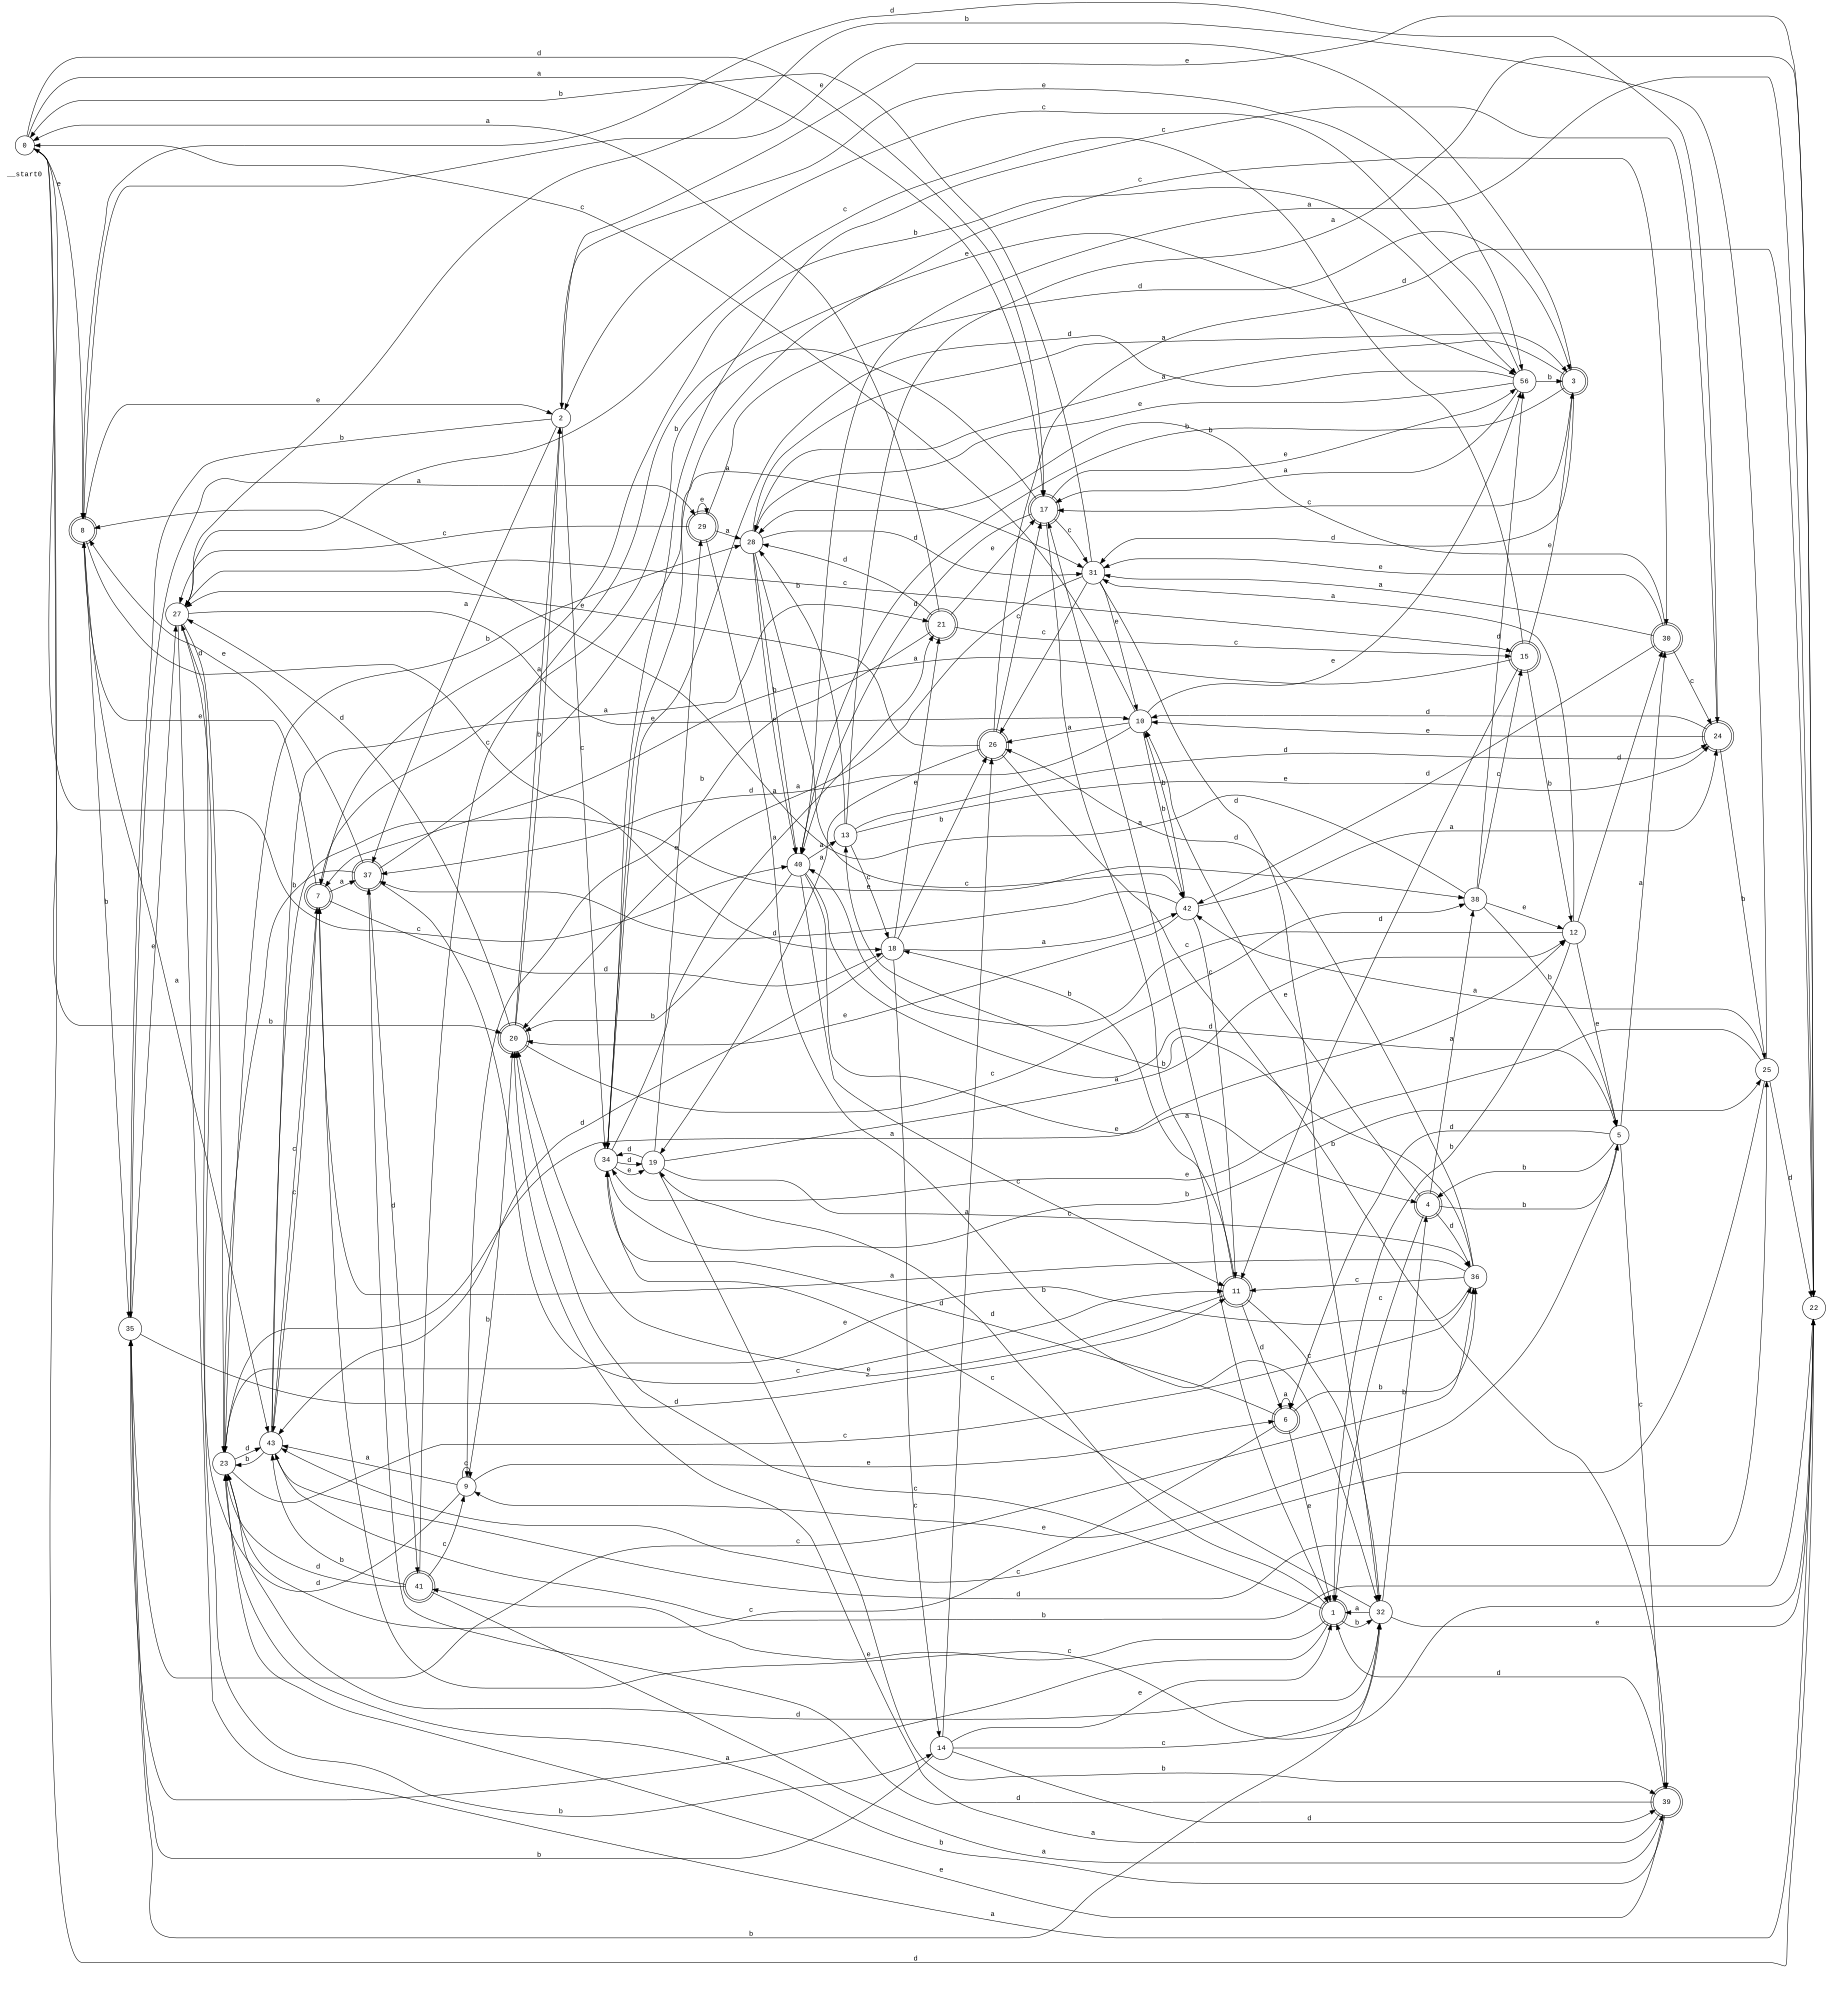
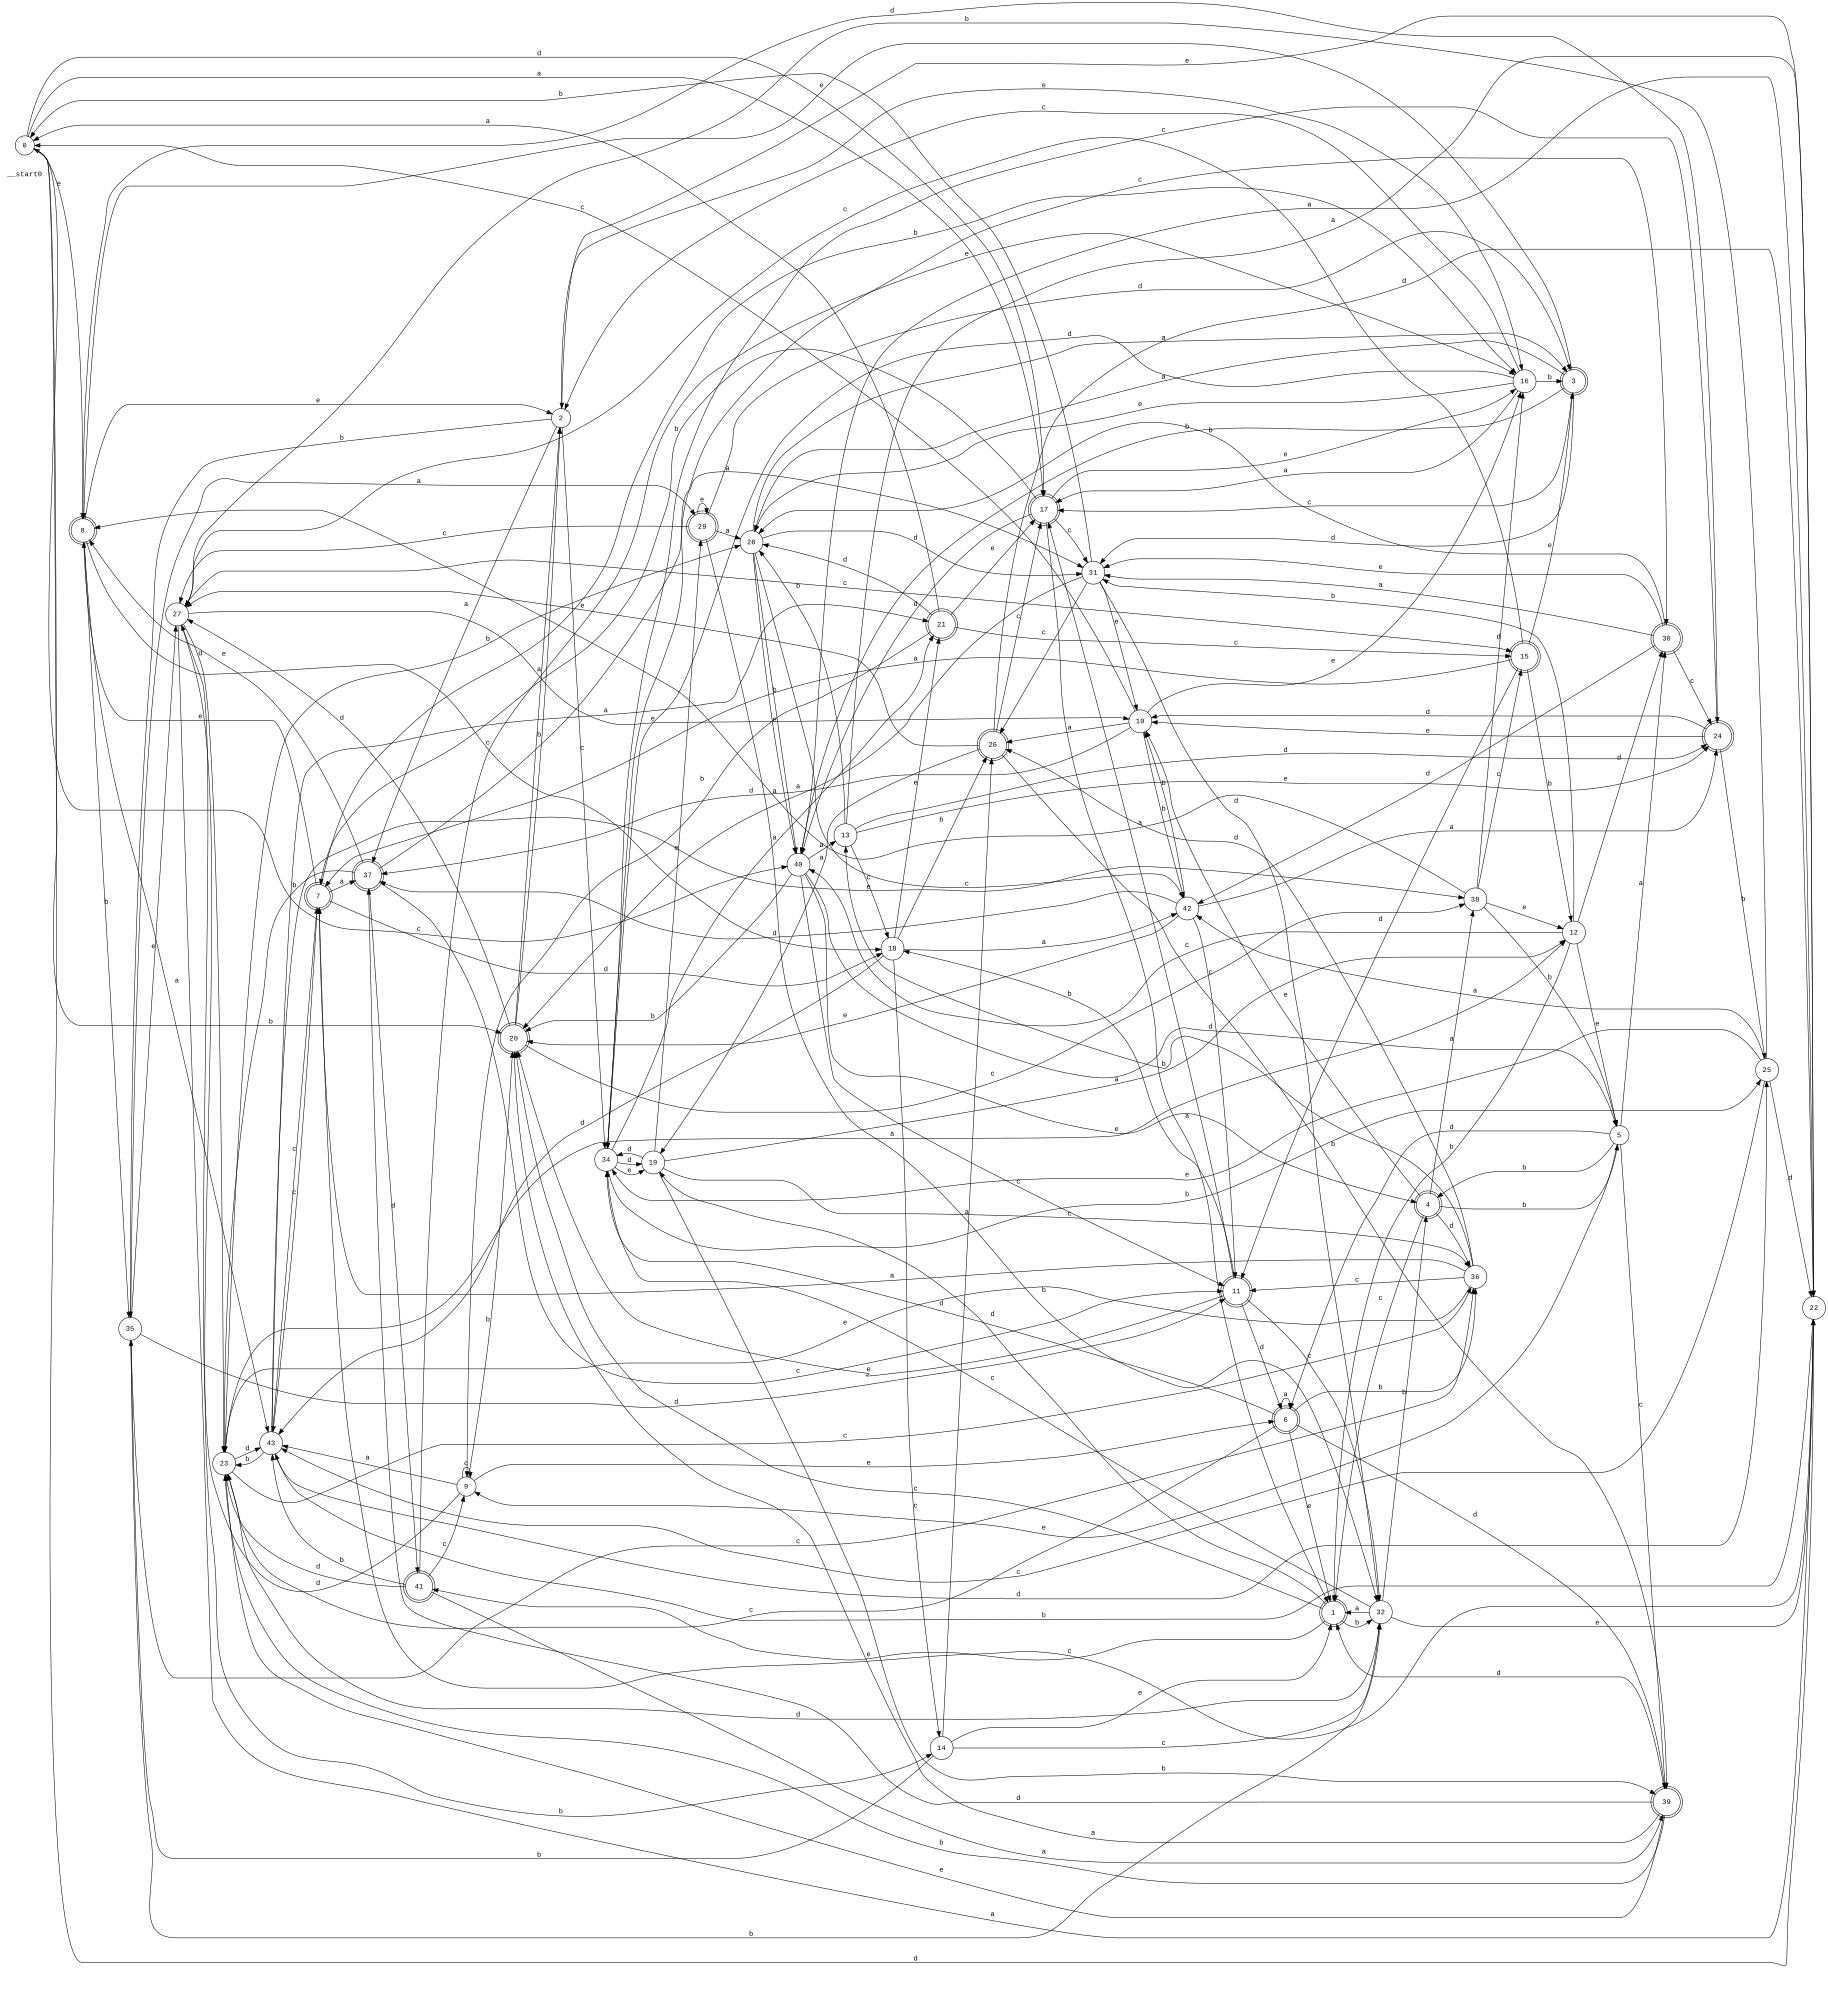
(1525, 381) -> (1525, 381)
(1333, 596) -> (1333, 596)
(536, 1786) -> none
(1297, 1822) -> (1530, 1561)
